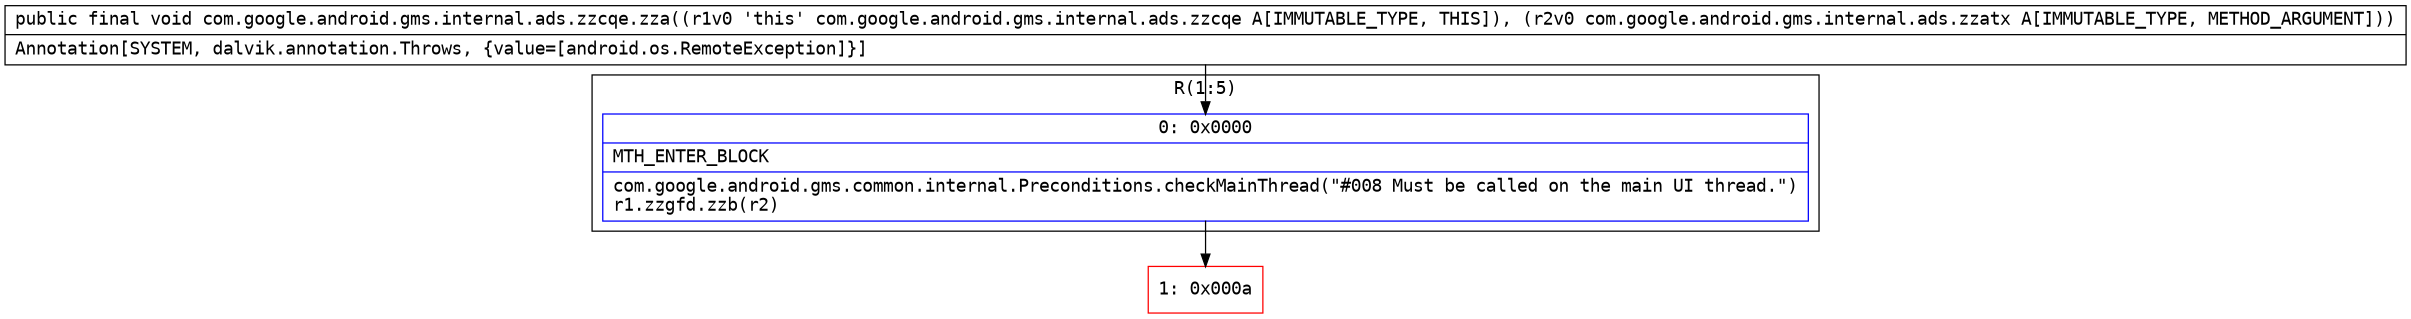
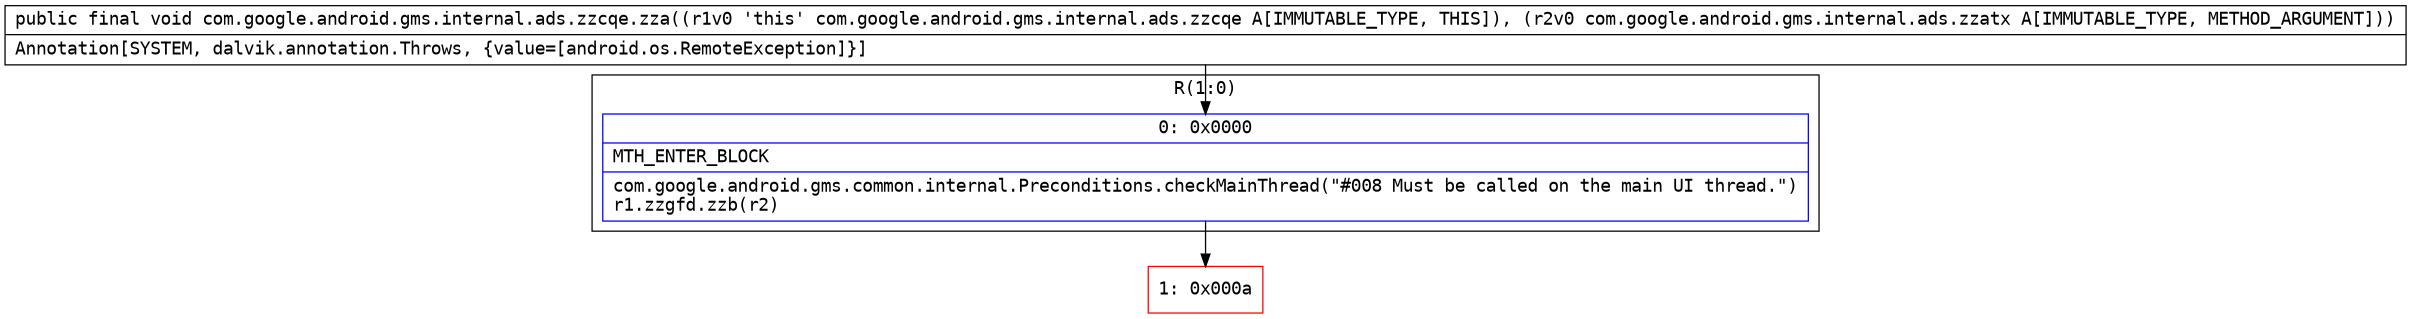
(1206, 89) -> (1206, 89)
